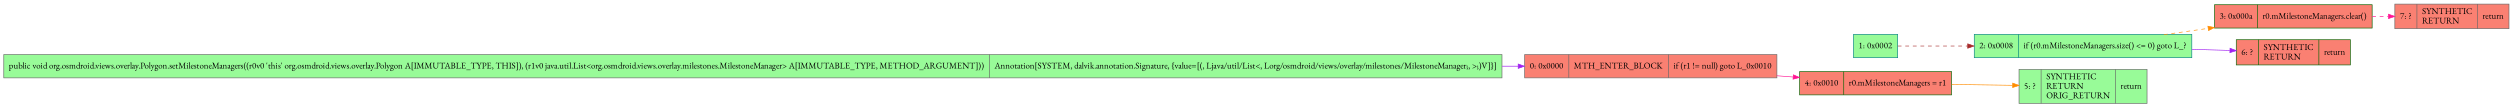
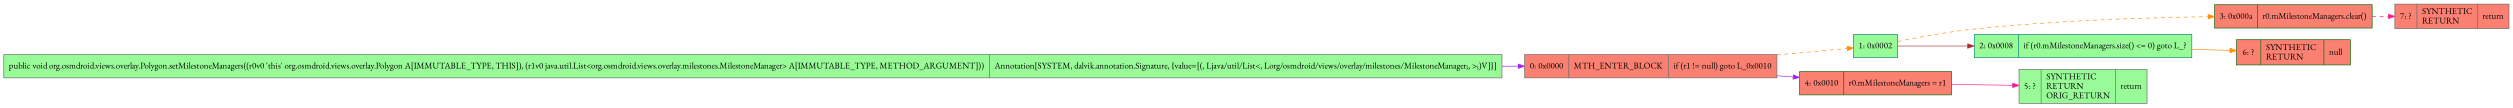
(2186, 32) -> (2052, 23)
(1933, 46) -> (1933, 46)
(2211, 50) -> (2211, 50)
none -> (1812, 52)
(2335, 52) -> (2336, 52)
(1785, 76) -> (1785, 76)
(1982, 85) -> (1982, 85)
